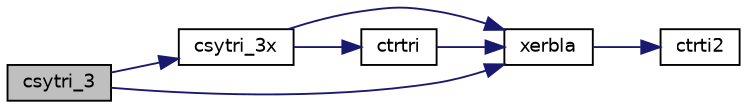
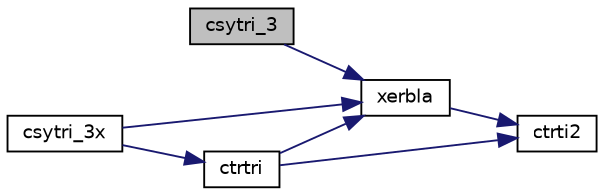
(135, 68) -> none
none -> (389, 153)
